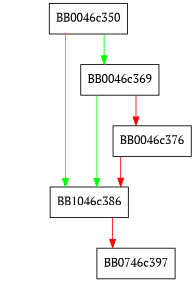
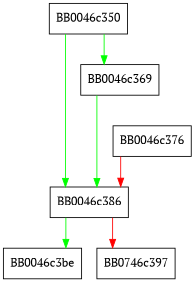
(136, 106) -> none
(89, 202) -> (89, 202)
none -> (43, 264)
